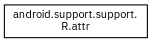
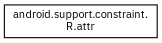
(76, 21) -> (81, 21)
